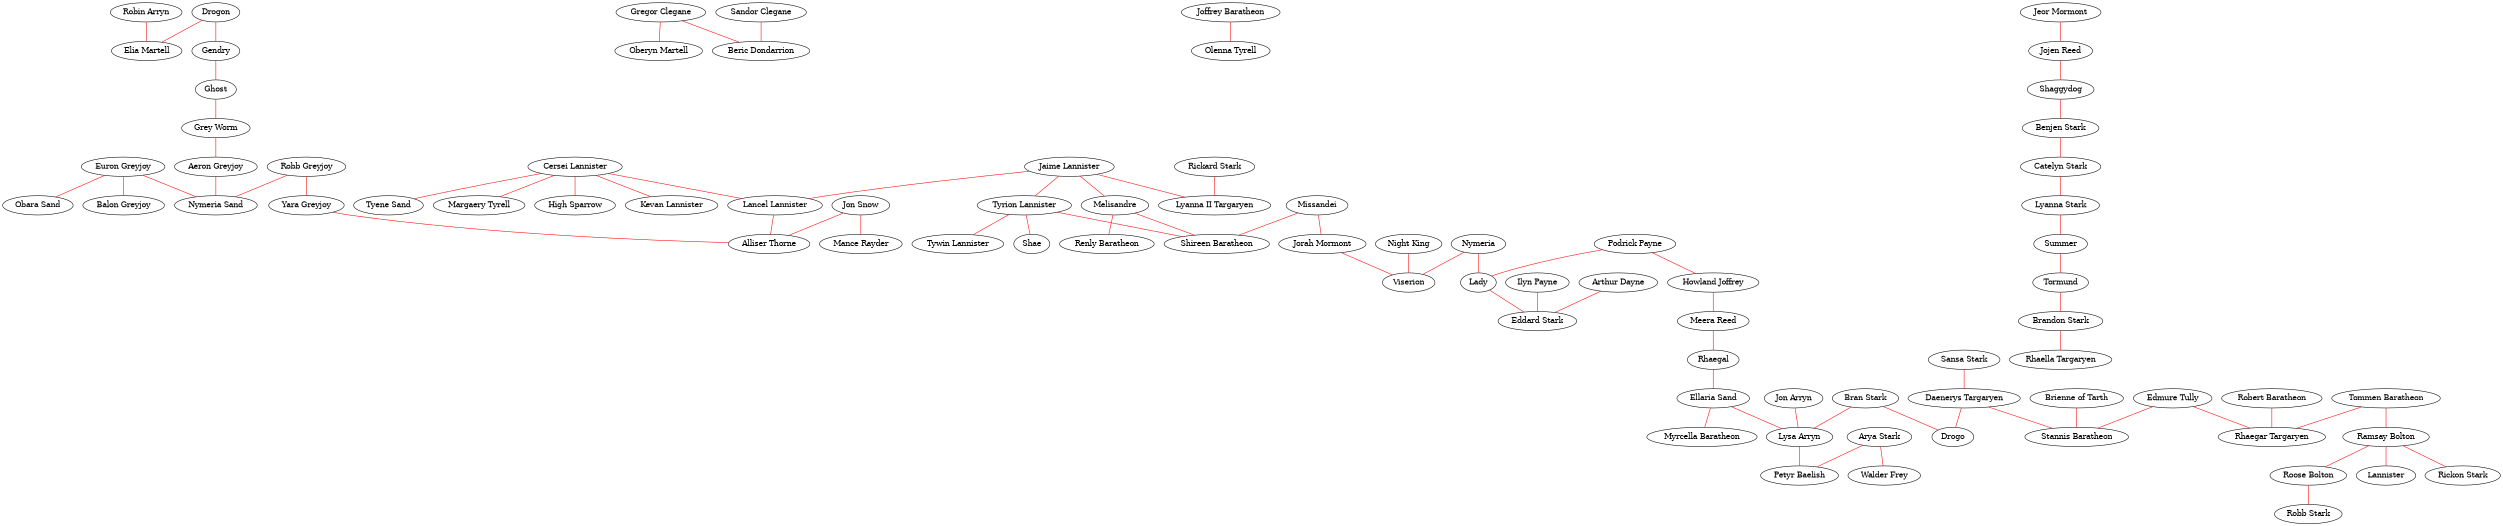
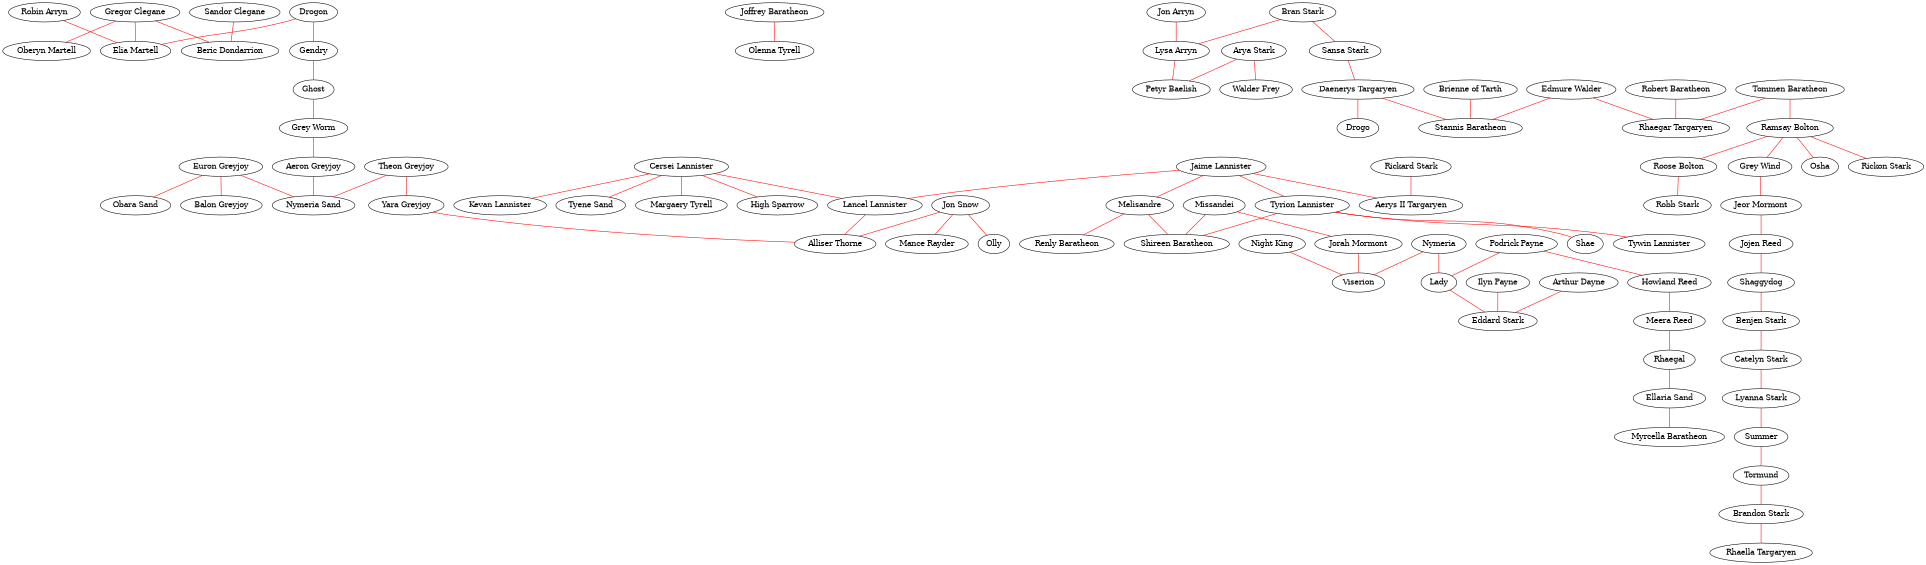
none -> (135, 32)
(306, 167) -> (406, 167)
none -> (1760, 167)
(1215, 205) -> (1411, 205)
none -> (994, 244)
(1713, 283) -> (1669, 283)
(2173, 398) -> (1571, 90)
(1757, 418) -> none
(1911, 418) -> (1324, 32)
(2386, 476) -> (1820, 167)
